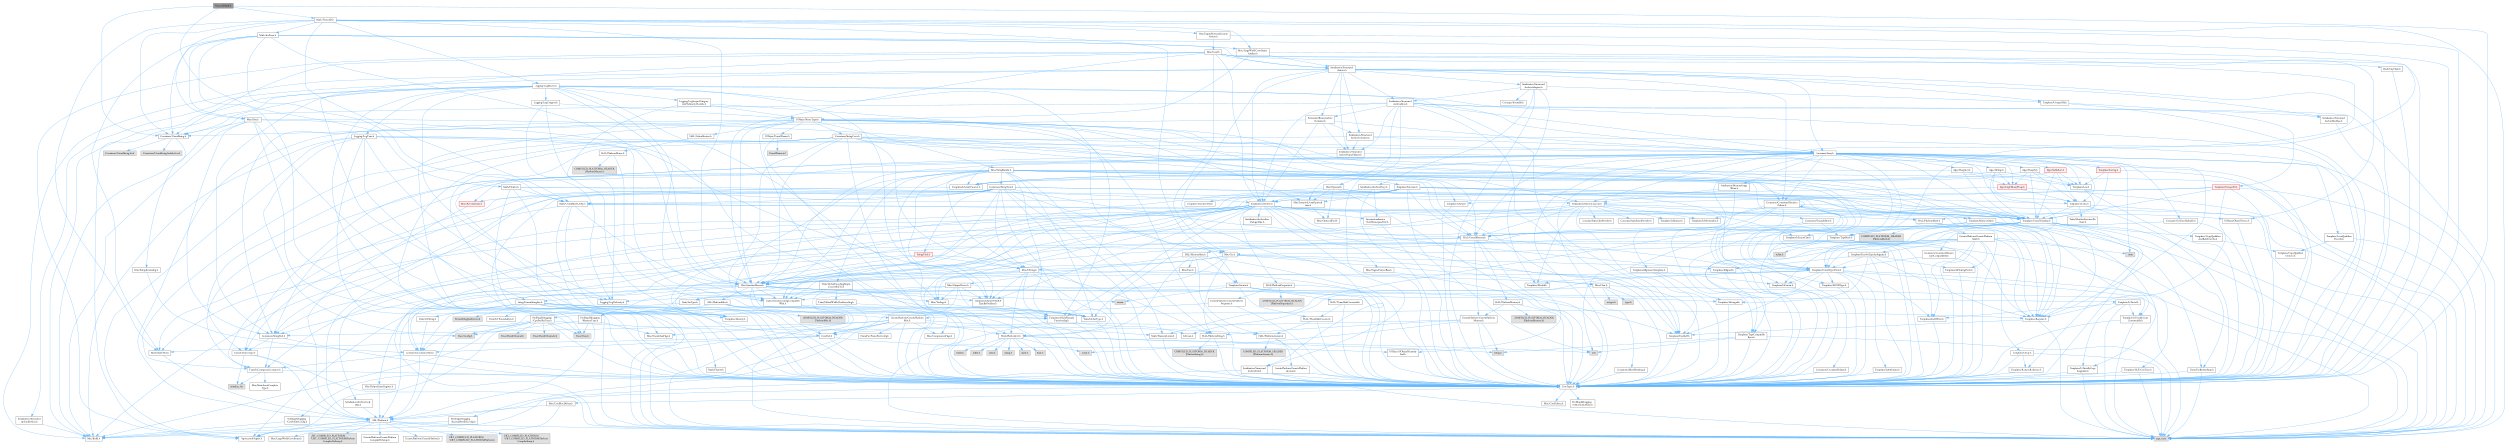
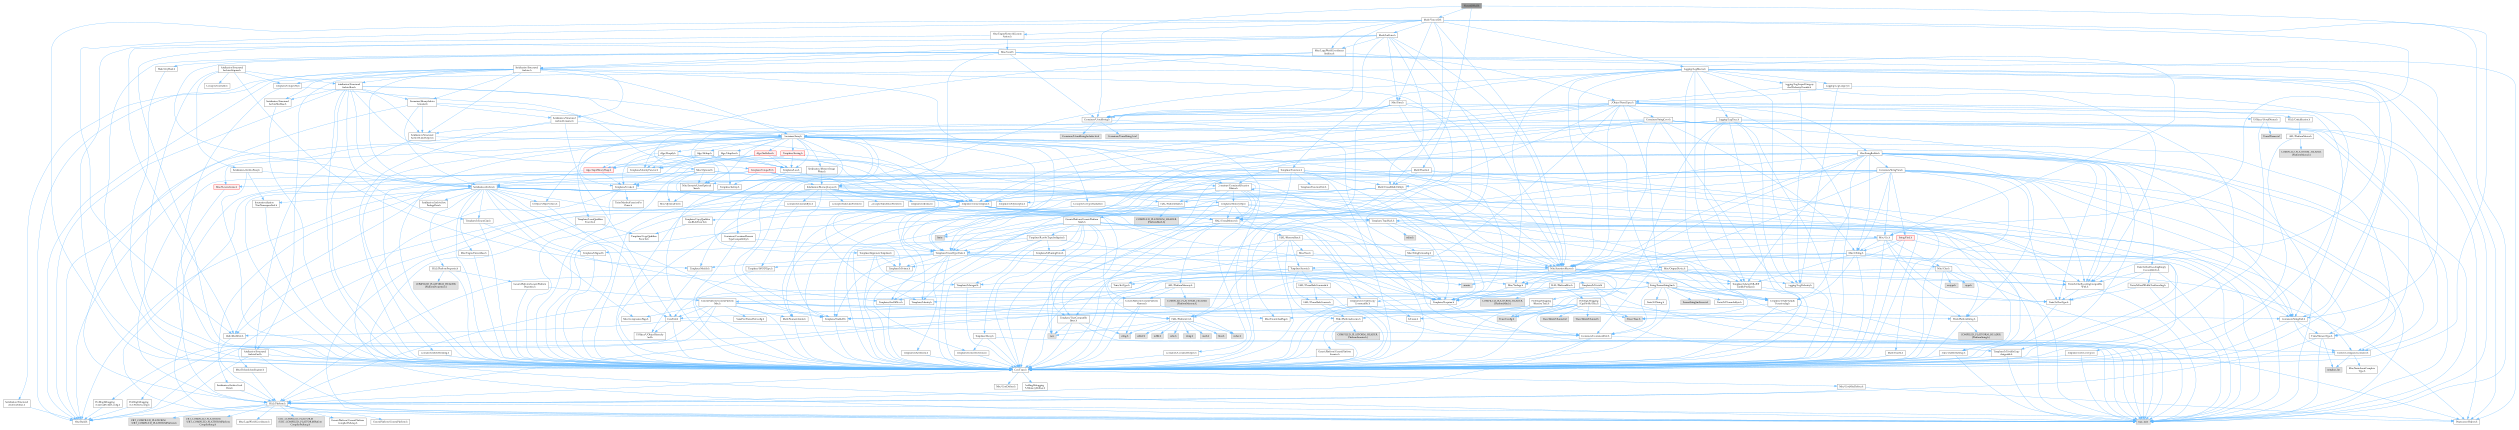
(1436, 77) -> none
